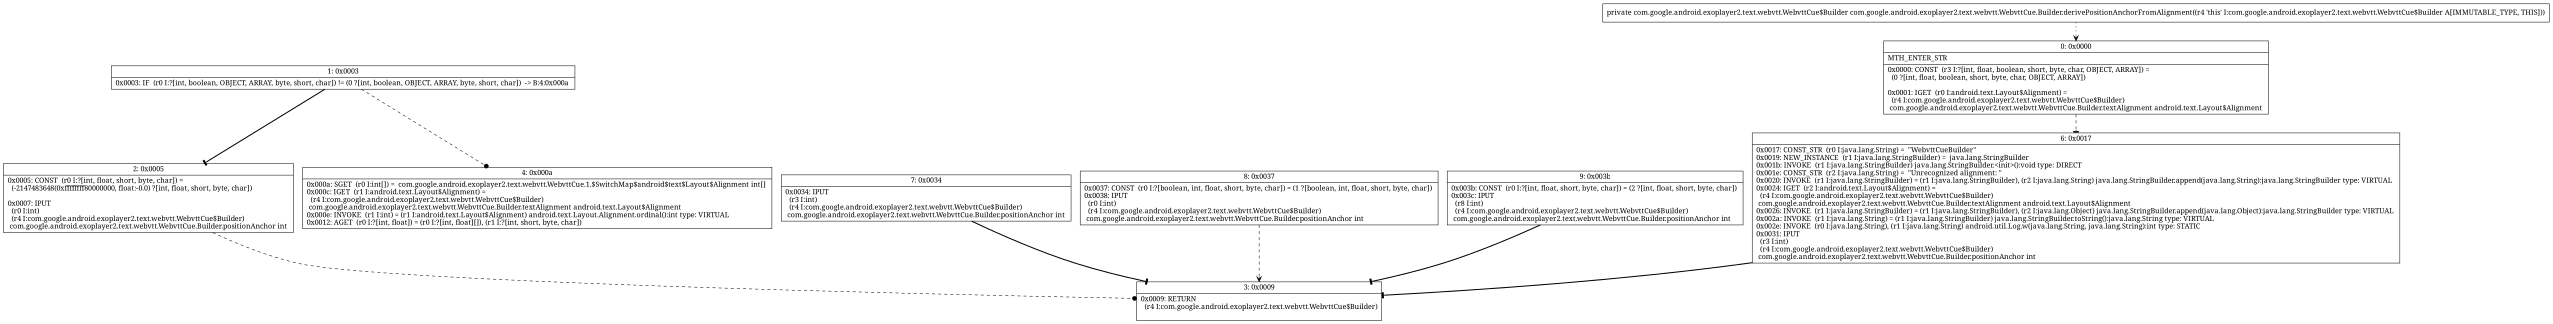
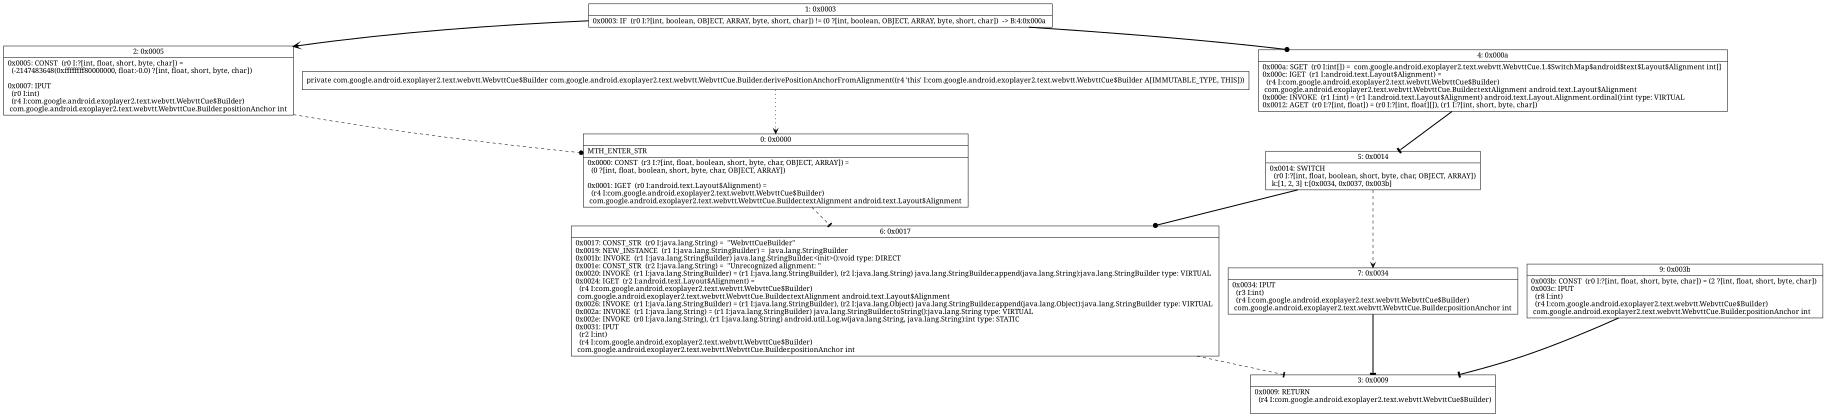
(266, 126) -> (443, 30)
(423, 127) -> (1157, 37)
none -> (1373, 171)
(1259, 198) -> none
(1772, 242) -> (591, 335)
(1569, 283) -> (1240, 365)
(669, 286) -> (436, 136)
